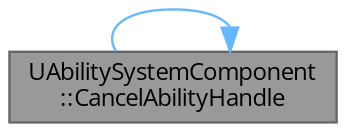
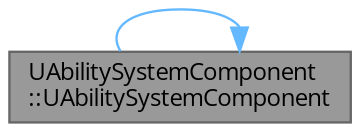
(173, 87) -> (180, 87)
